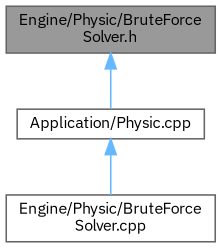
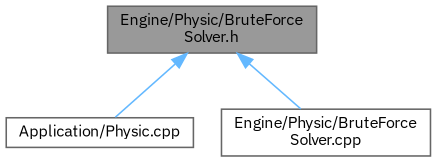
(111, 175) -> (275, 86)
